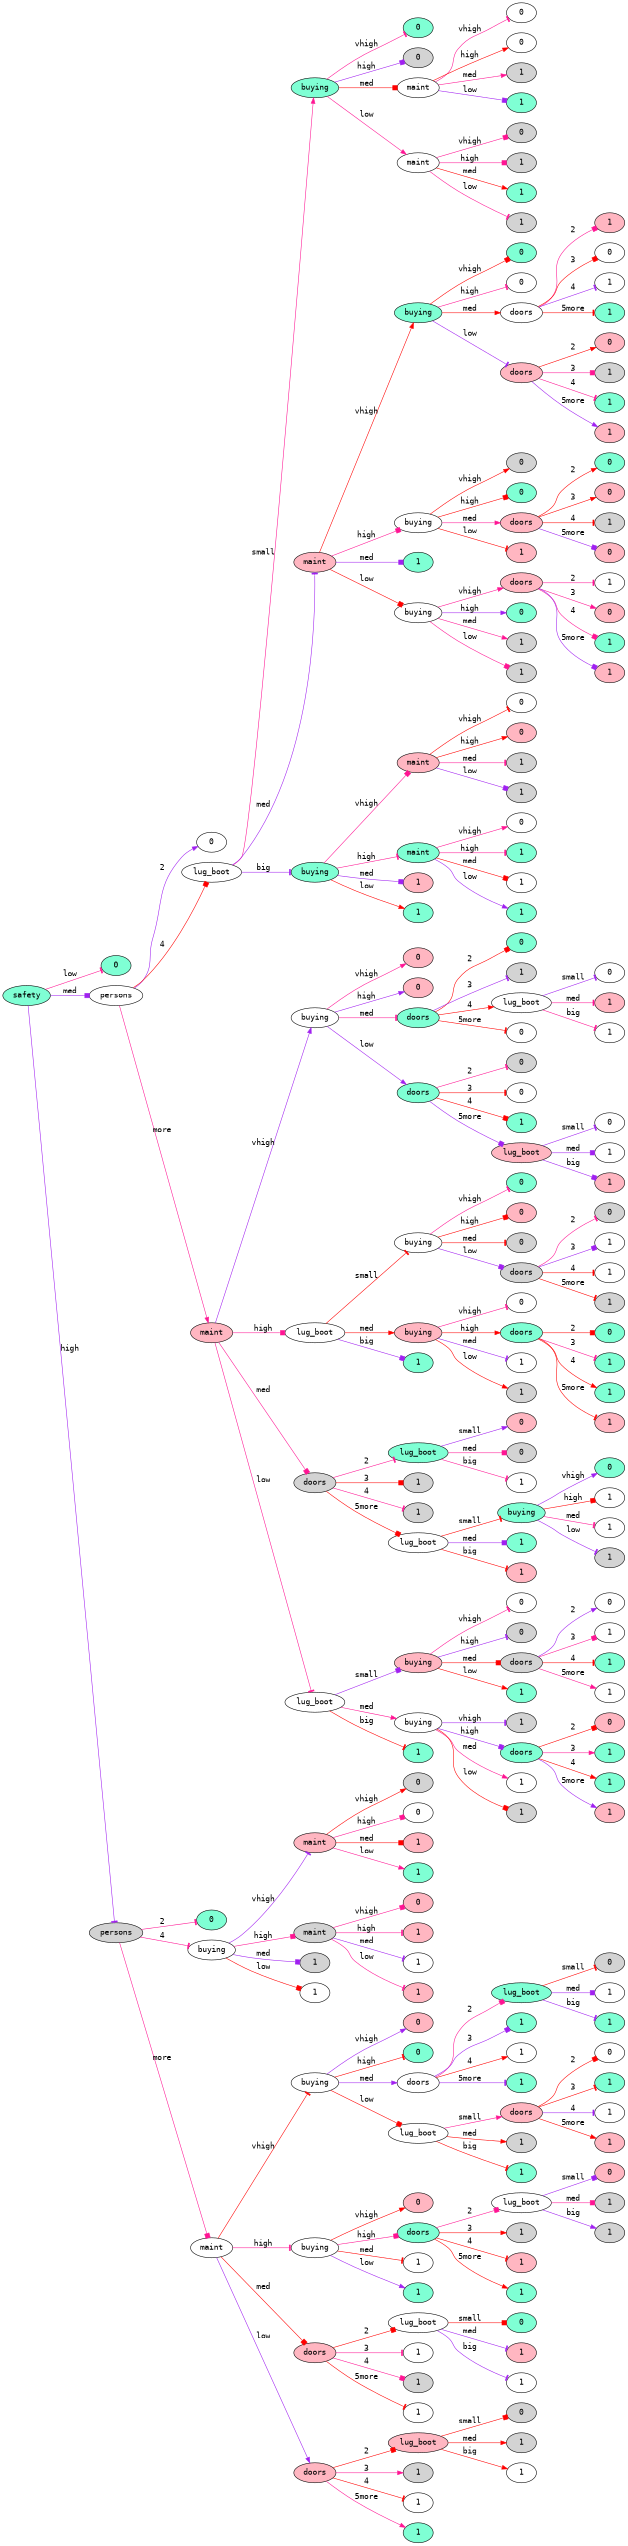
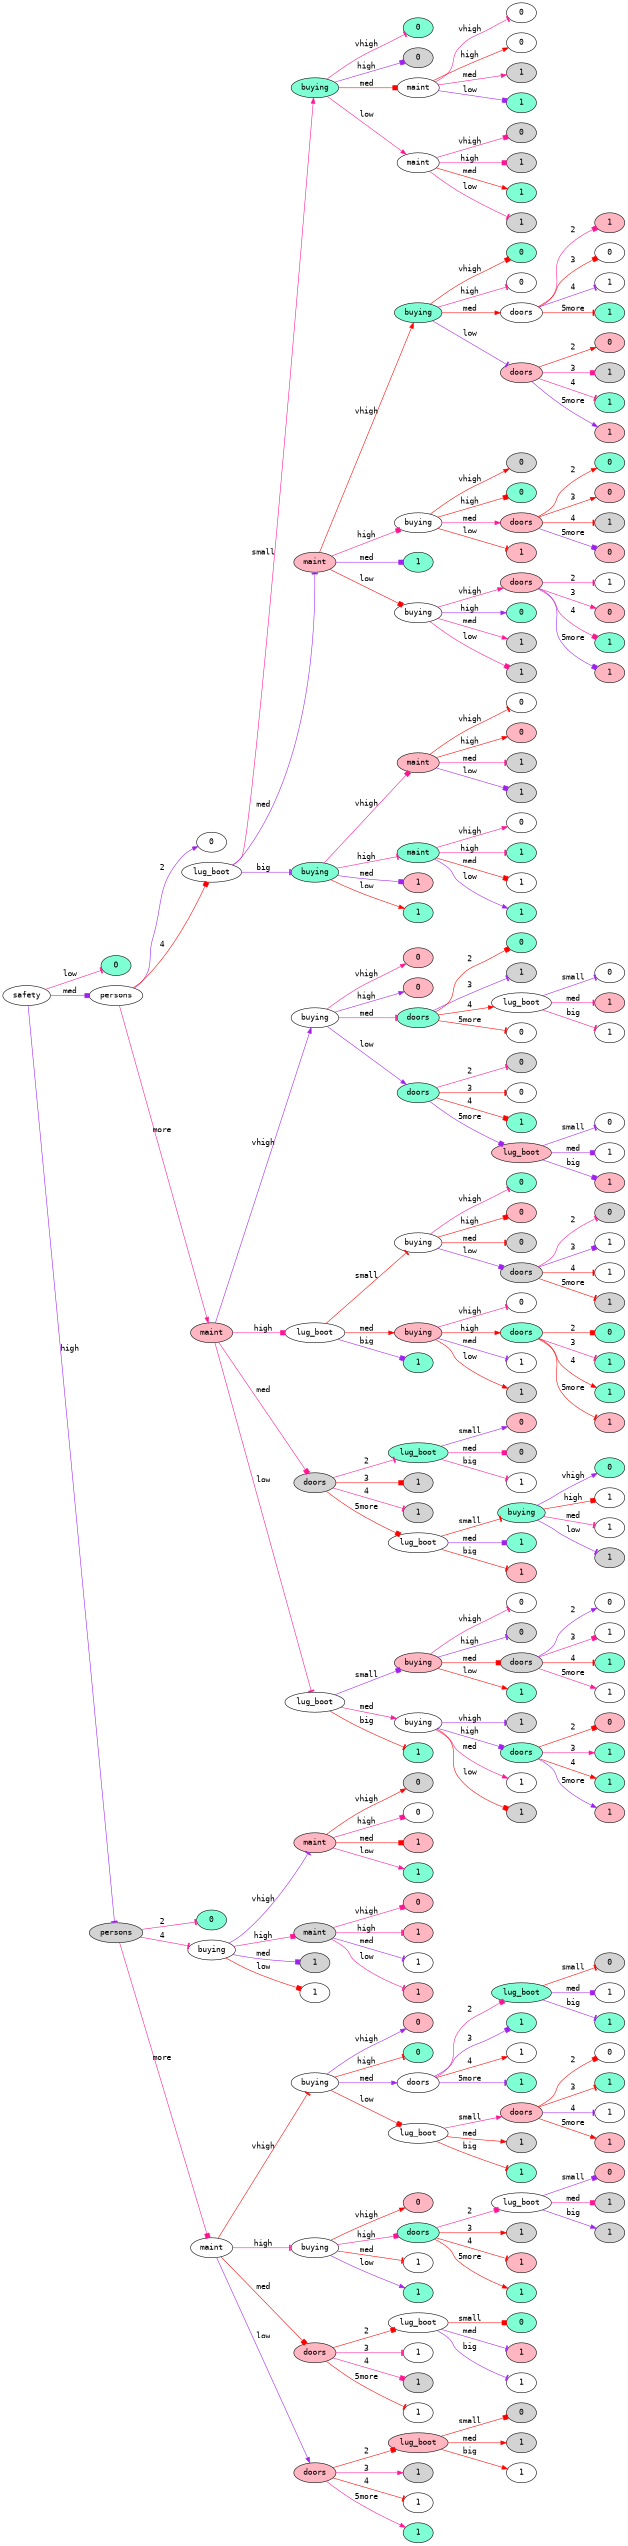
(27, 996) -> (27, 996)
